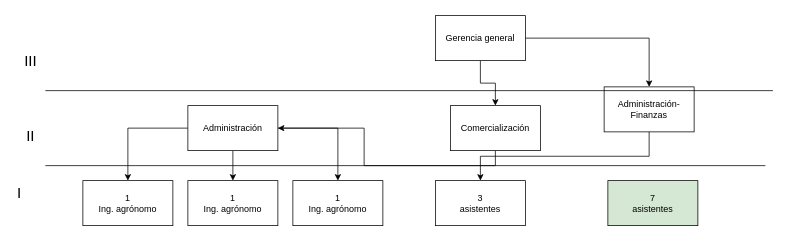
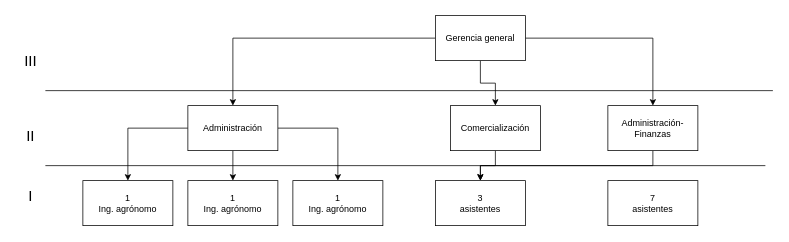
none -> (233, 38)
(649, 109) -> (653, 128)
(364, 133) -> (495, 154)
(19, 192) -> (30, 195)
(653, 203) -> (653, 203)
